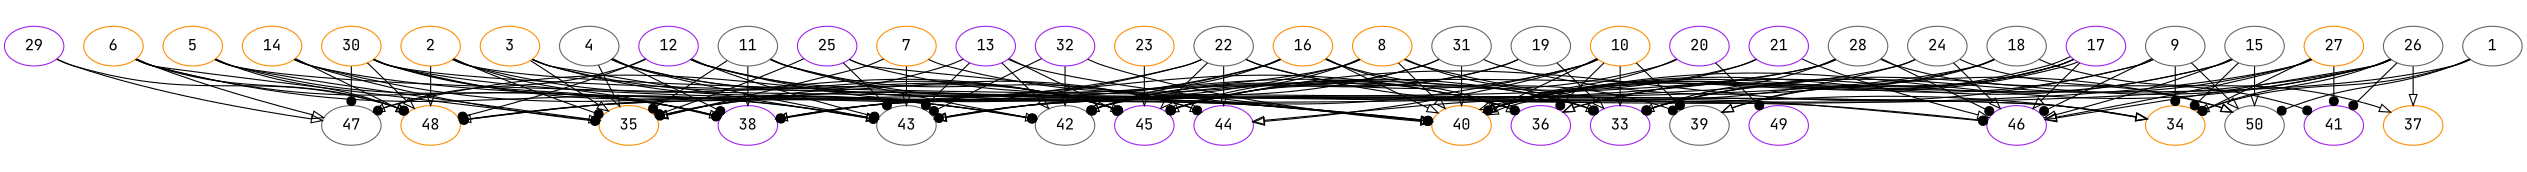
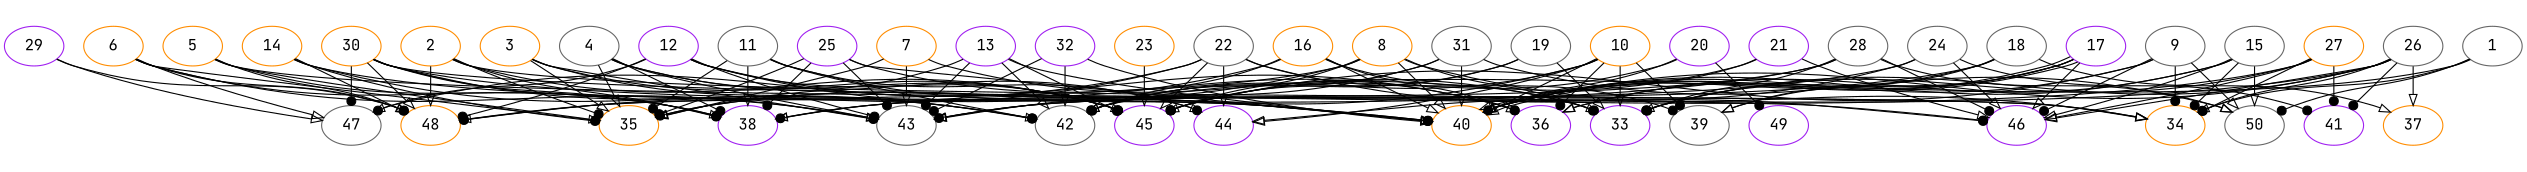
(619, 95) -> (619, 95)
(1034, 95) -> (791, 83)
